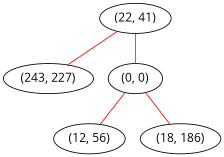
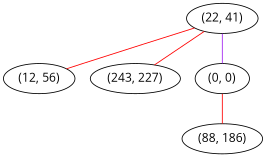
(113, 109) -> (130, 48)
(181, 139) -> (222, 139)
